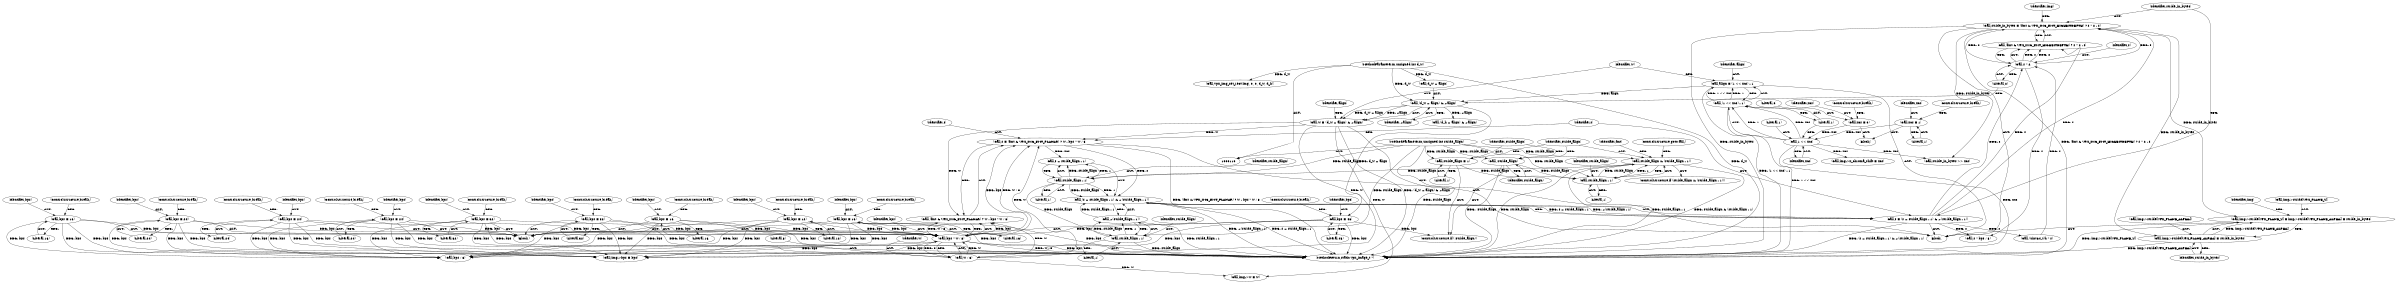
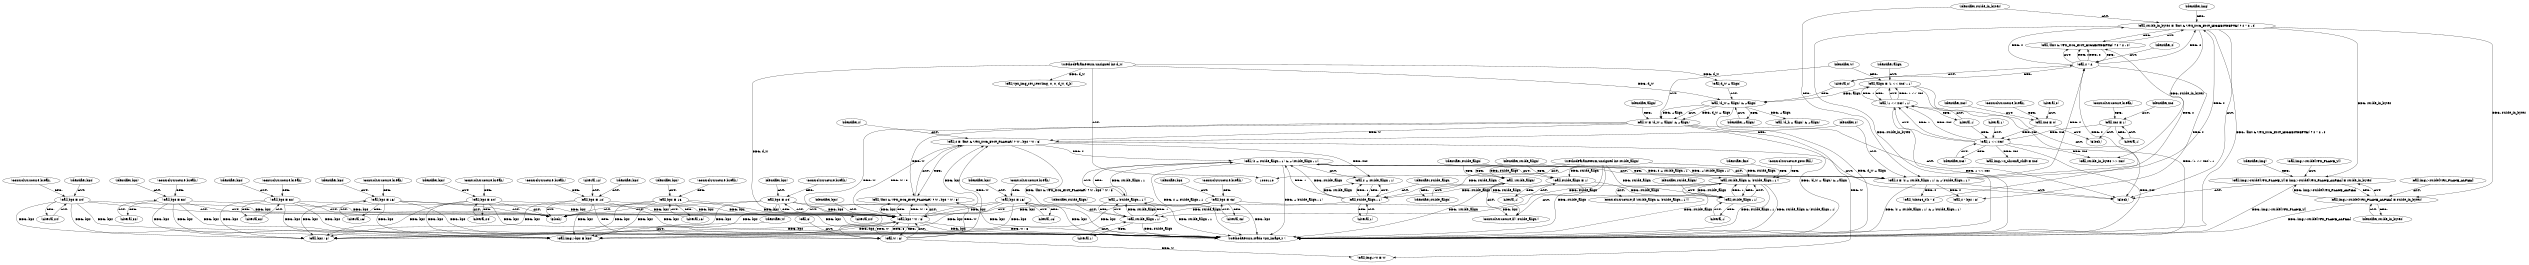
(1403, 133) -> (1702, 234)
(1113, 170) -> (1326, 172)
(812, 229) -> (728, 235)
(778, 239) -> (805, 219)
